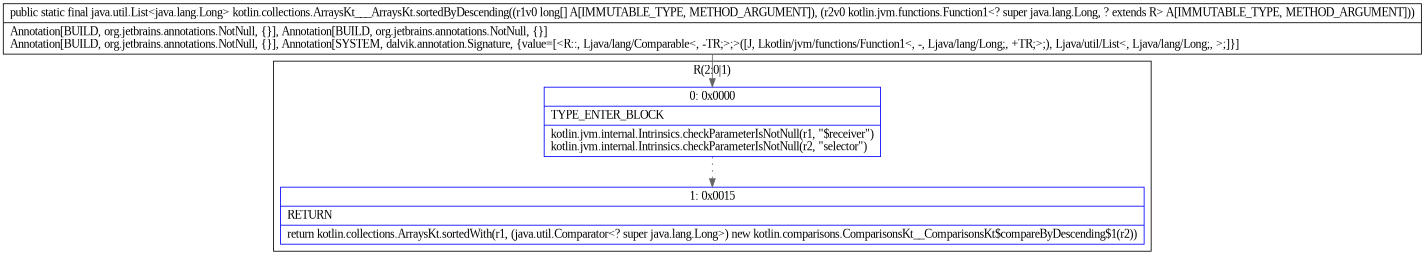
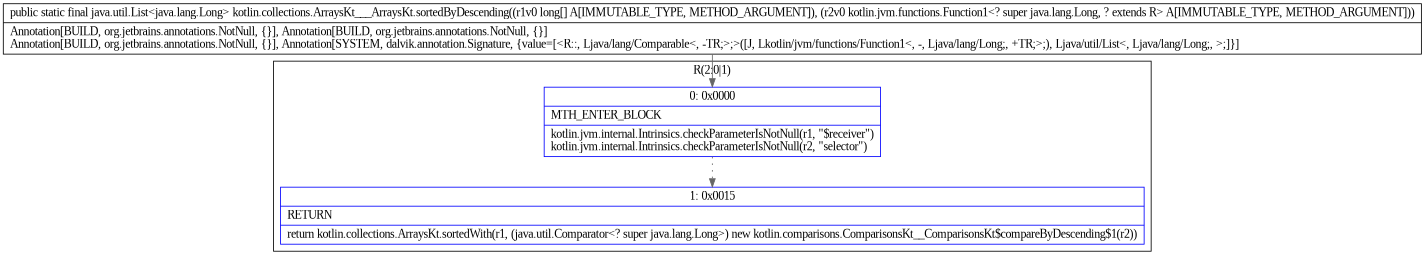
(607, 115) -> (606, 115)
